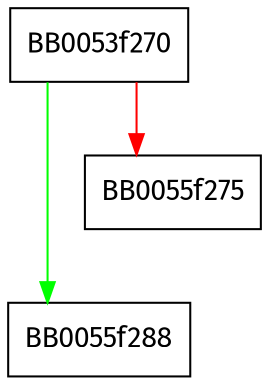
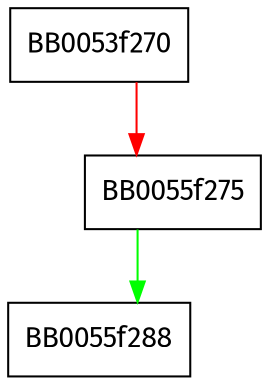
(48, 182) -> (138, 255)
